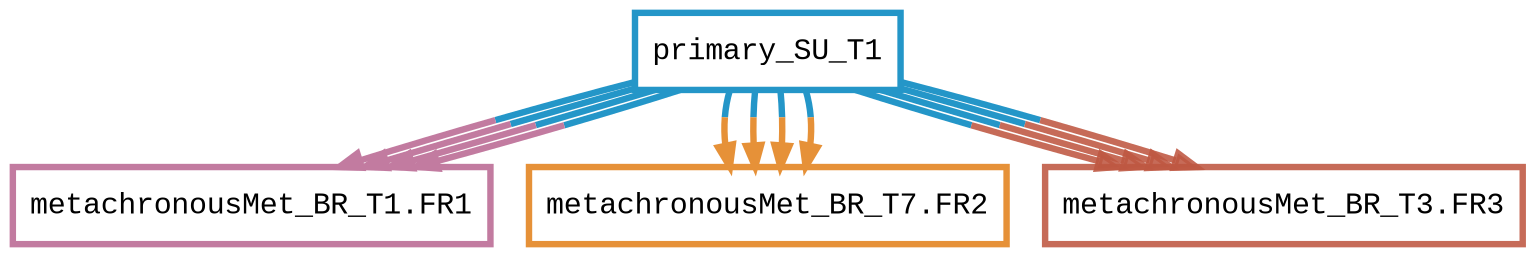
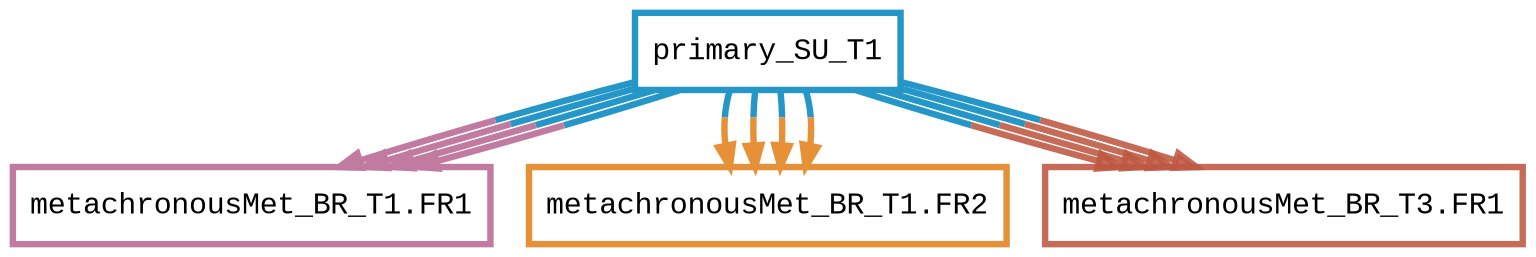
(768, 206) -> (768, 206)
(1284, 206) -> (1284, 206)
